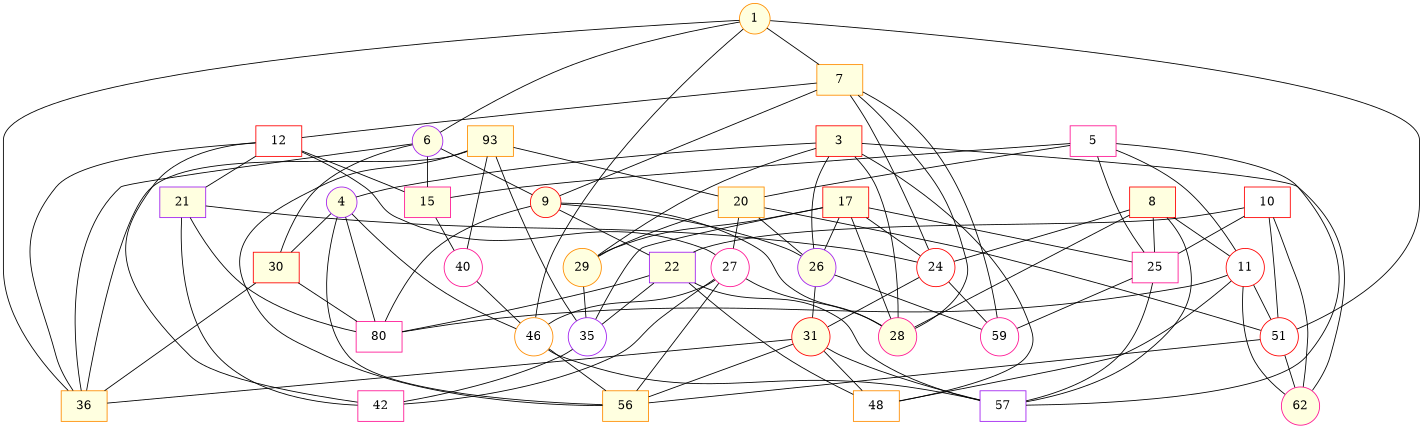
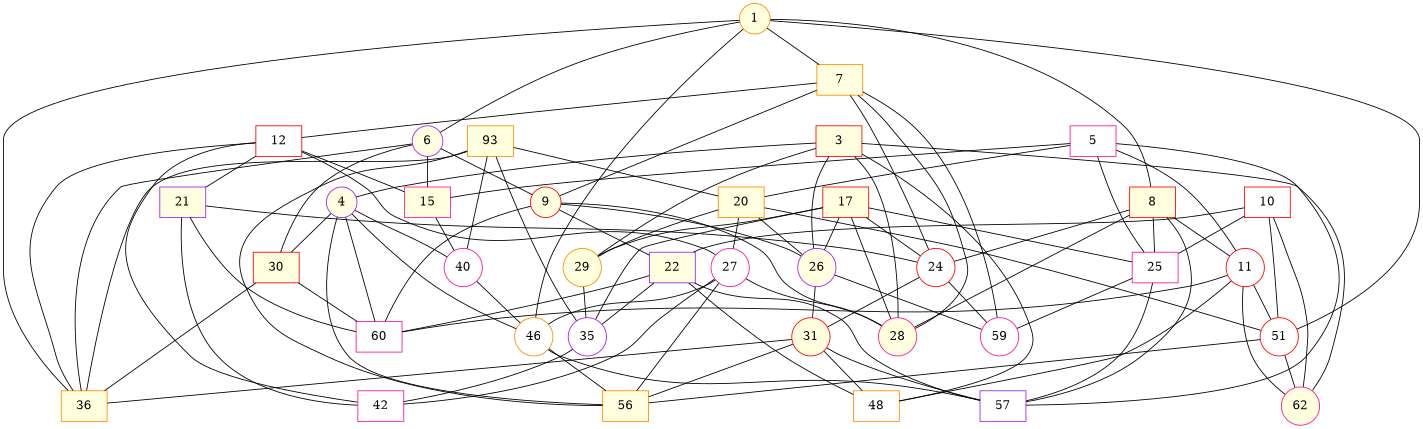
none -> (989, 53)
none -> (401, 233)
(379, 337) -> (379, 337)
